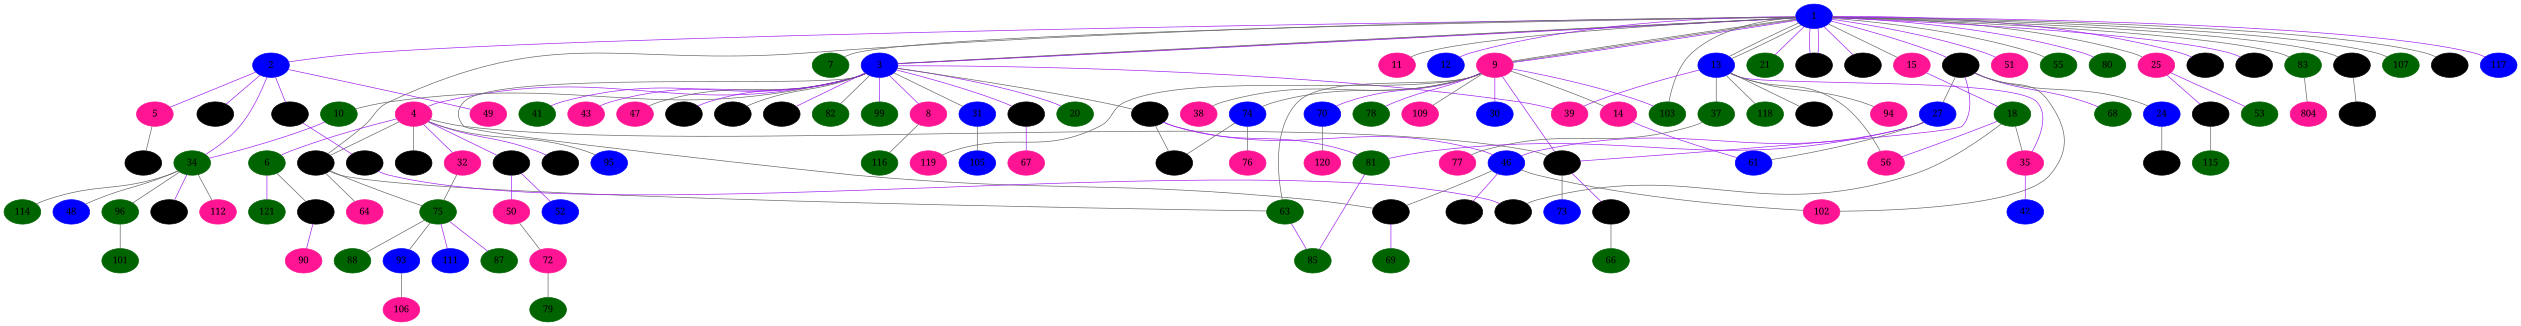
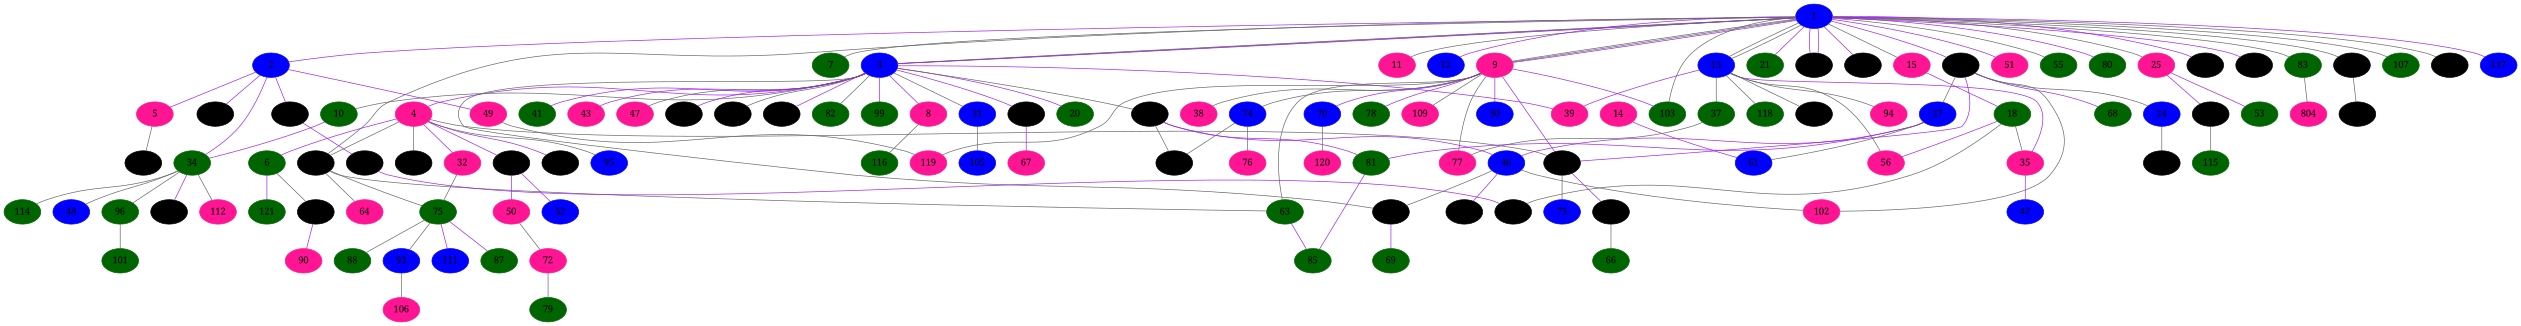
(1558, 88) -> (1467, 111)
none -> (677, 141)
